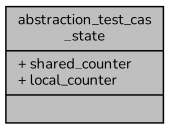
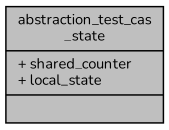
(68, 80) -> (60, 80)
